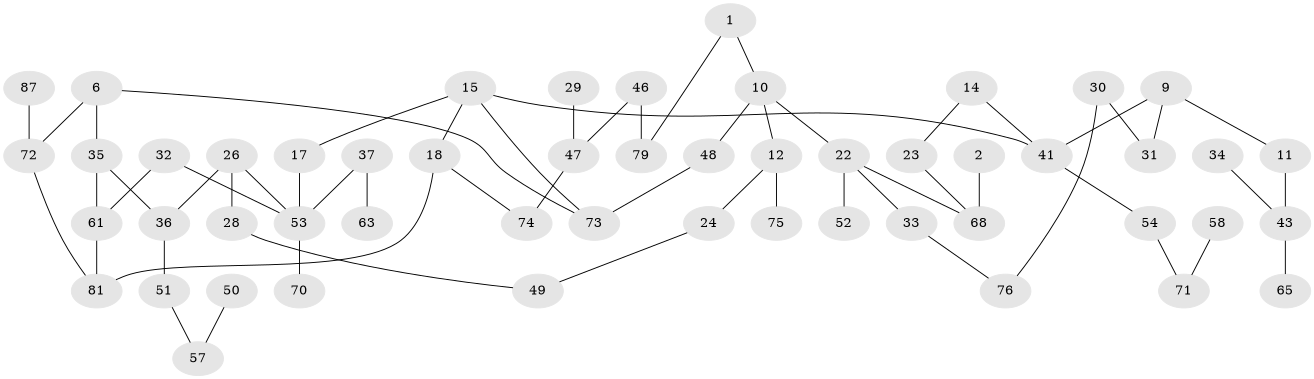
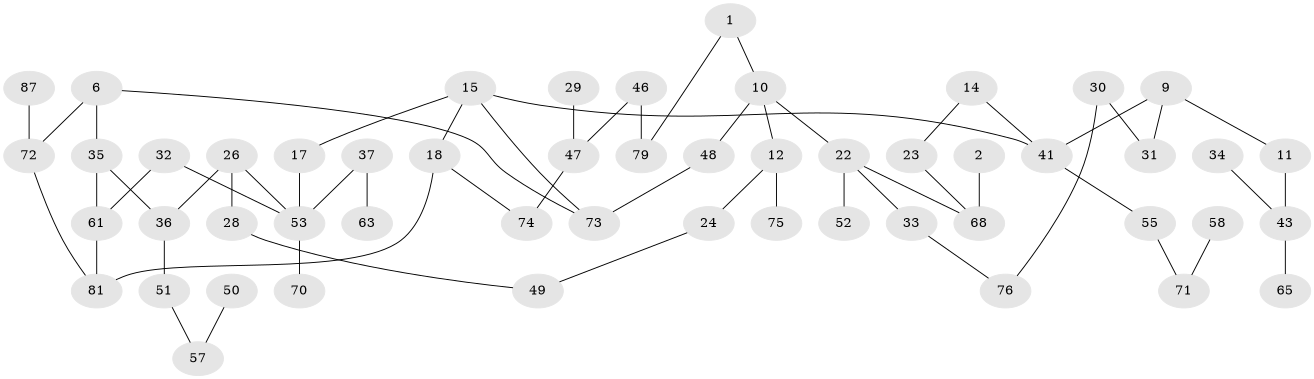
(1150, 223) -> (1150, 223)
